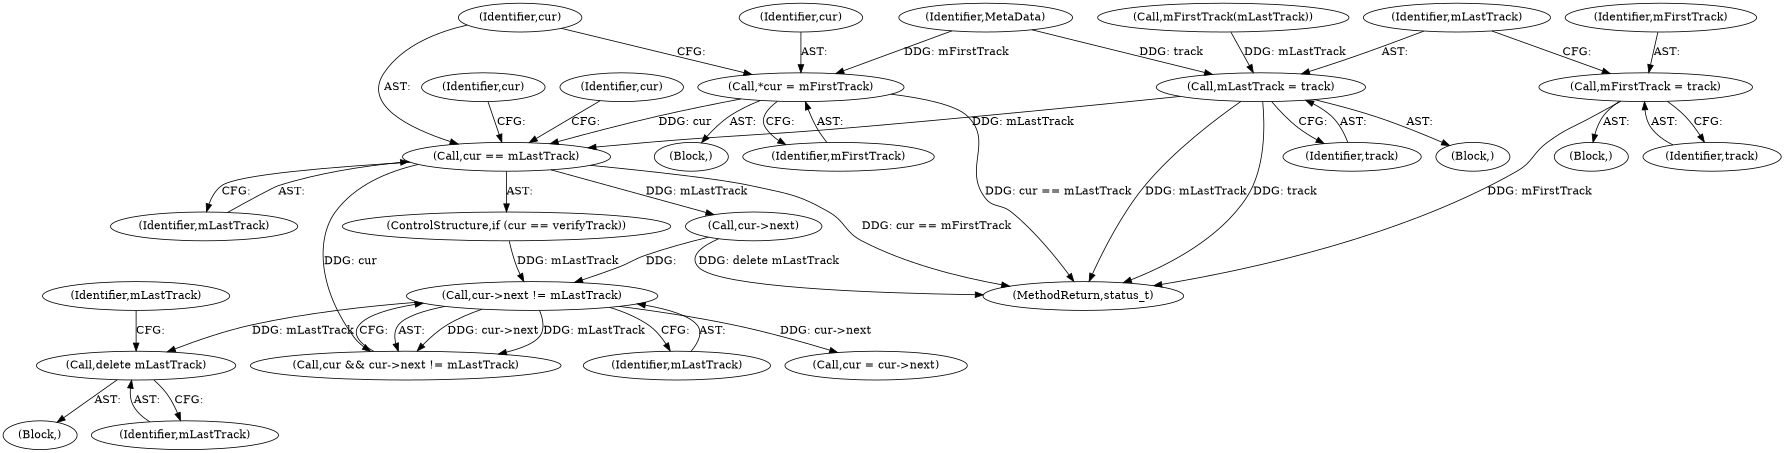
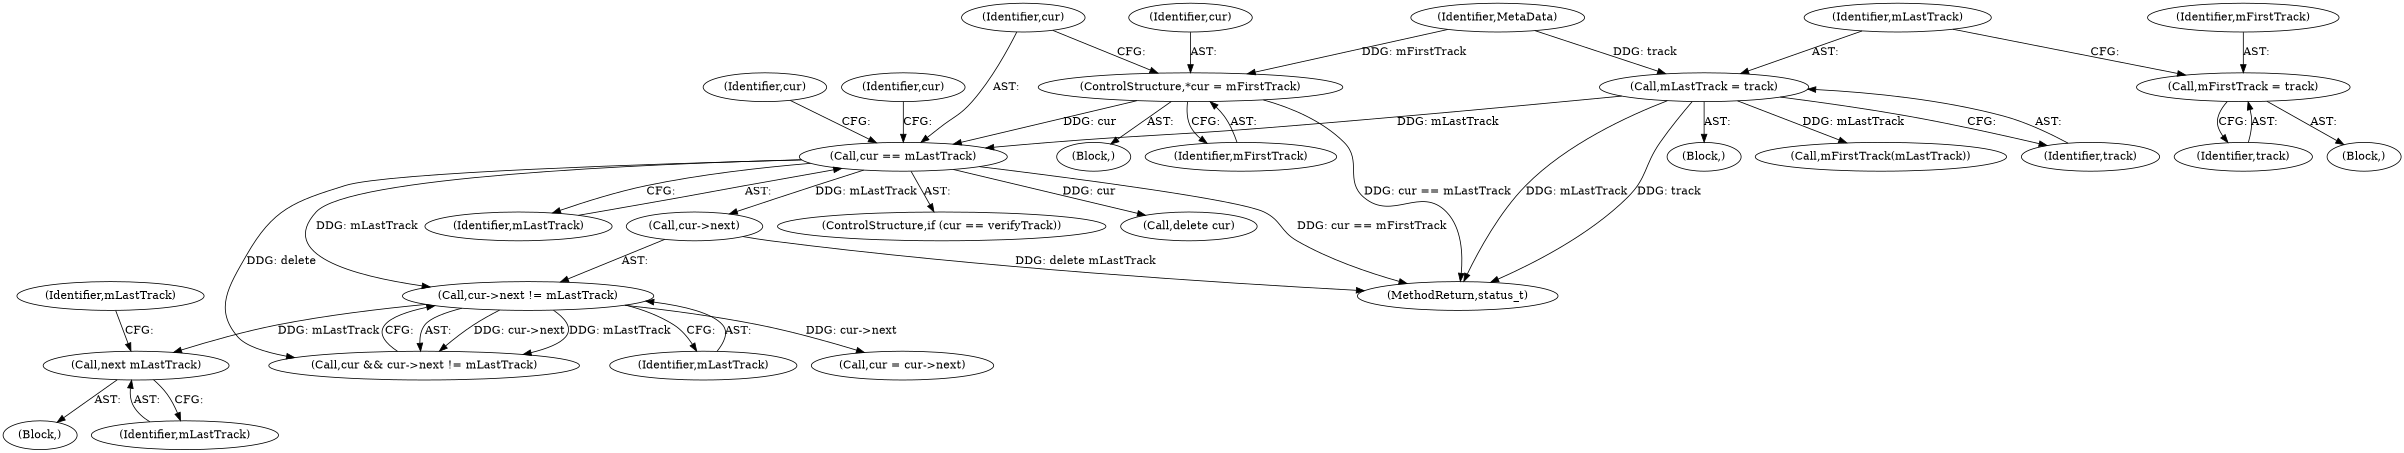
(1240, 49) -> (1788, 120)
(801, 87) -> (1190, 87)
(1404, 222) -> none
none -> (1189, 226)
(514, 258) -> (477, 178)
(351, 261) -> (282, 261)
(663, 261) -> (637, 261)
(136, 366) -> (136, 366)
